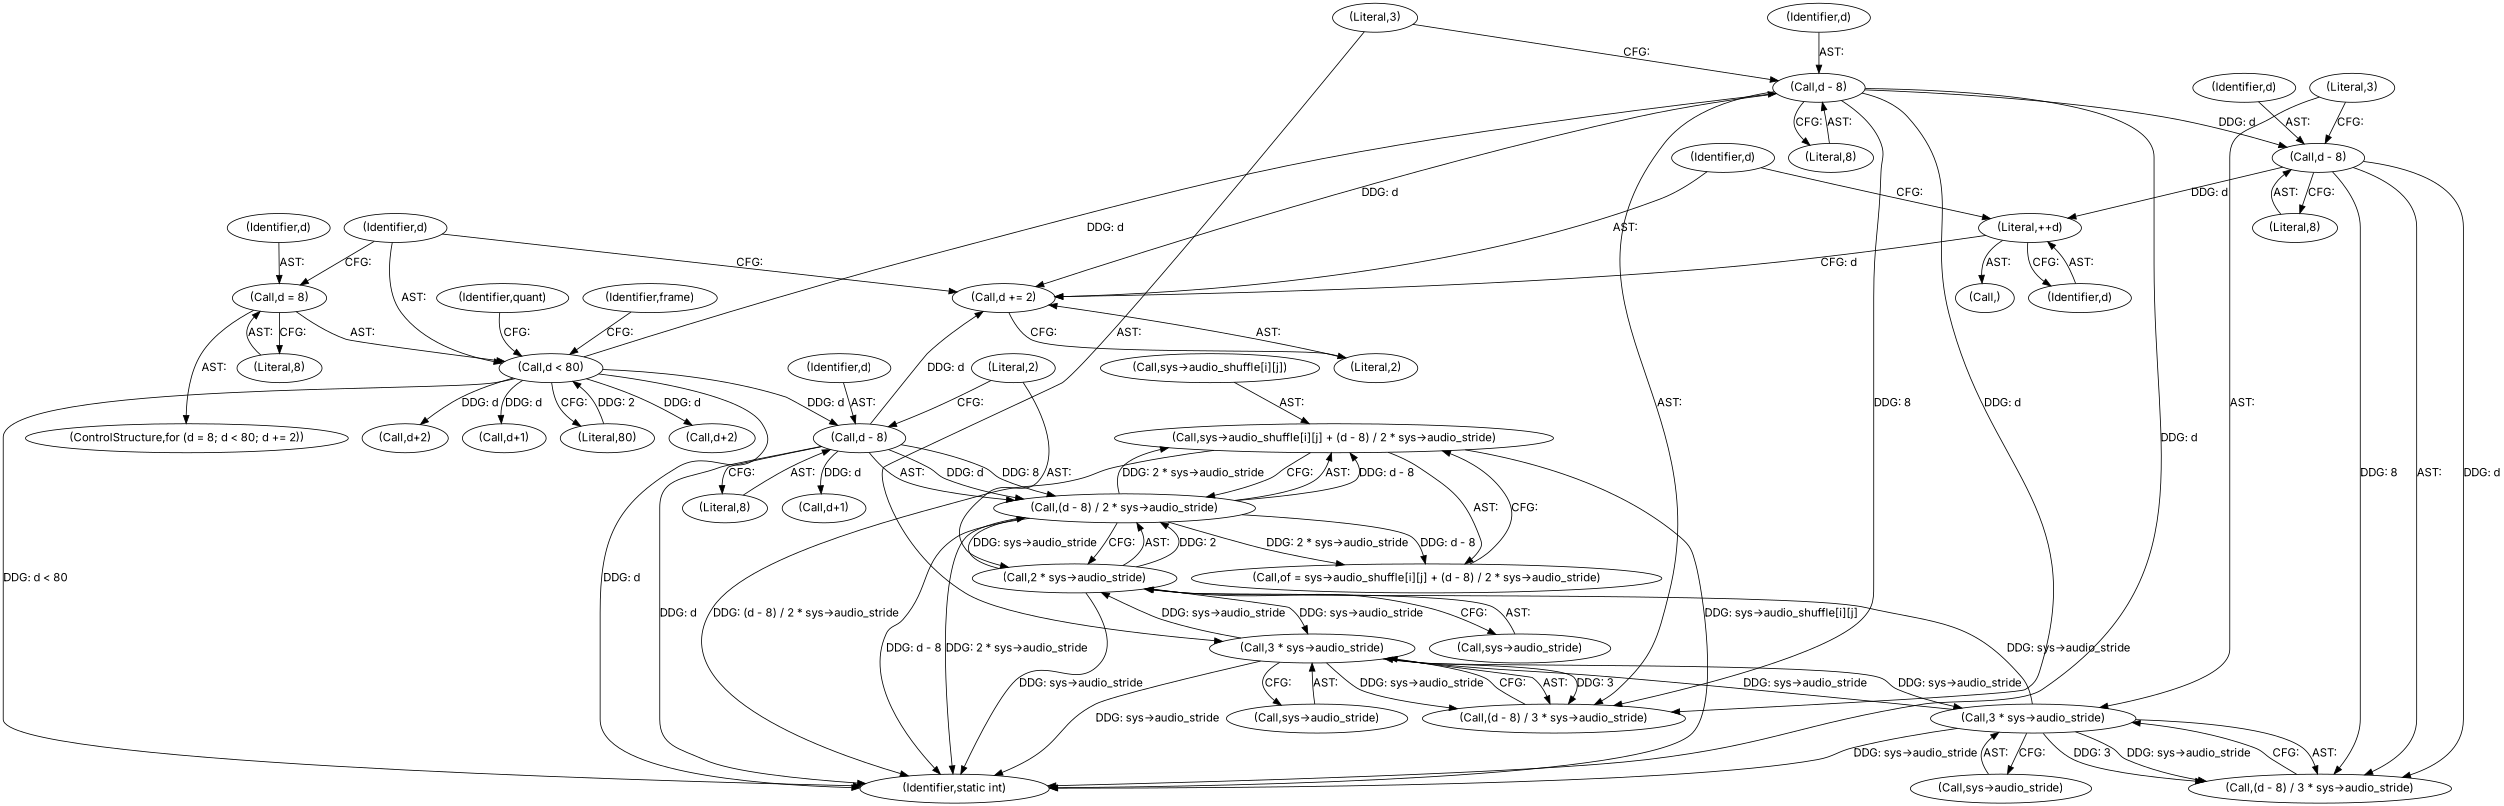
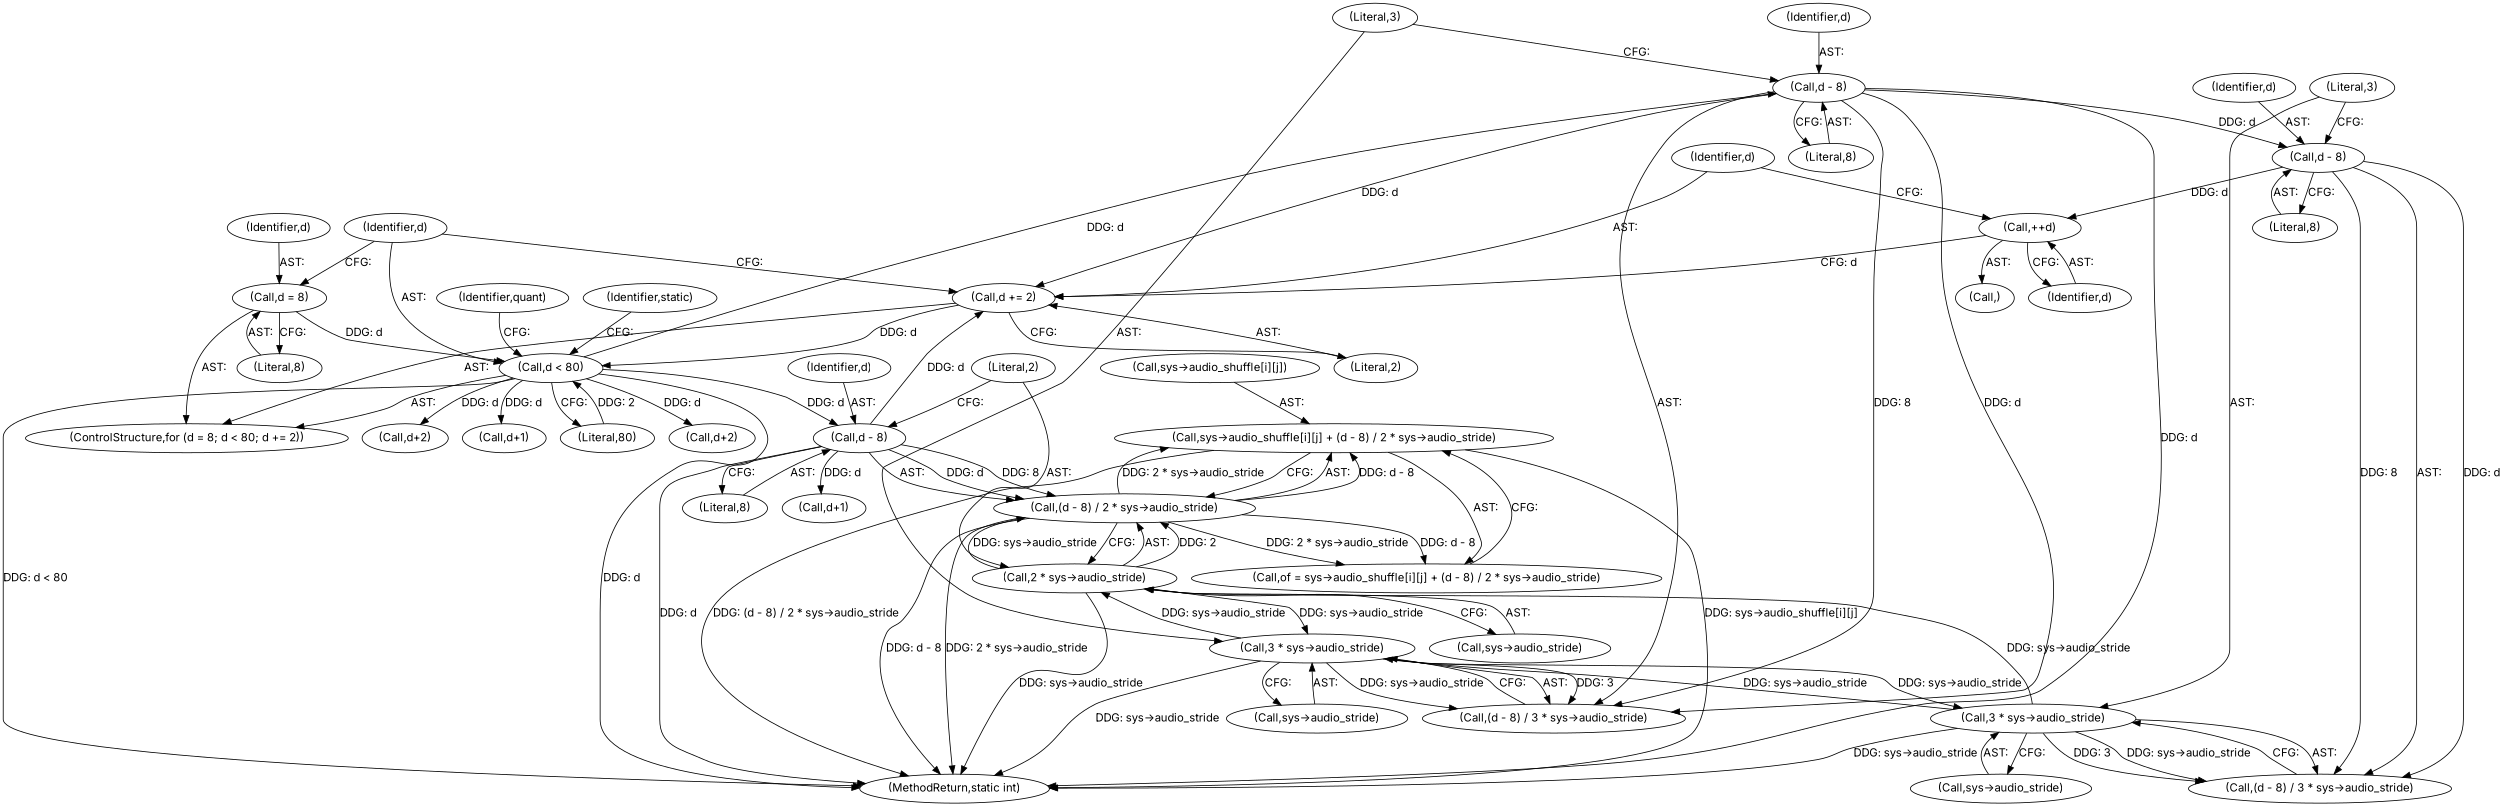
(2030, 228) -> (2030, 228)
(650, 298) -> (650, 298)
(364, 333) -> (364, 333)
none -> (607, 337)
none -> (788, 353)
none -> (404, 400)
(955, 789) -> (955, 789)
